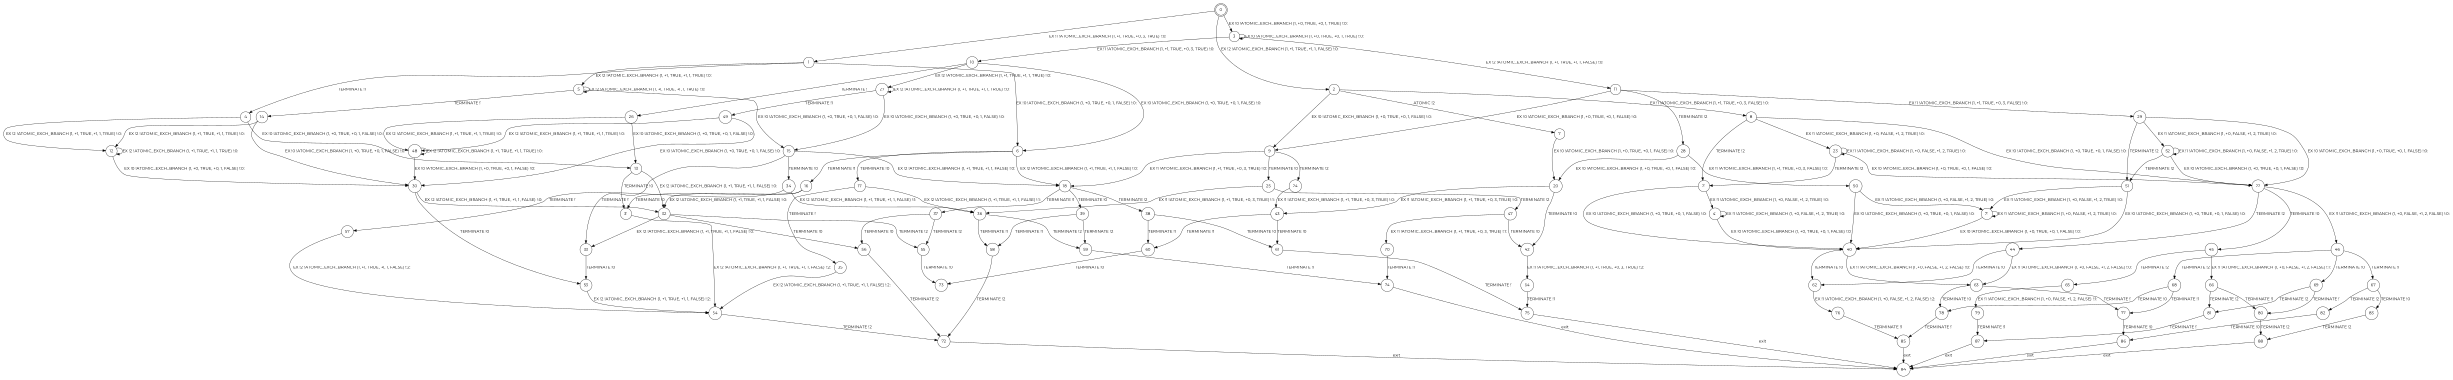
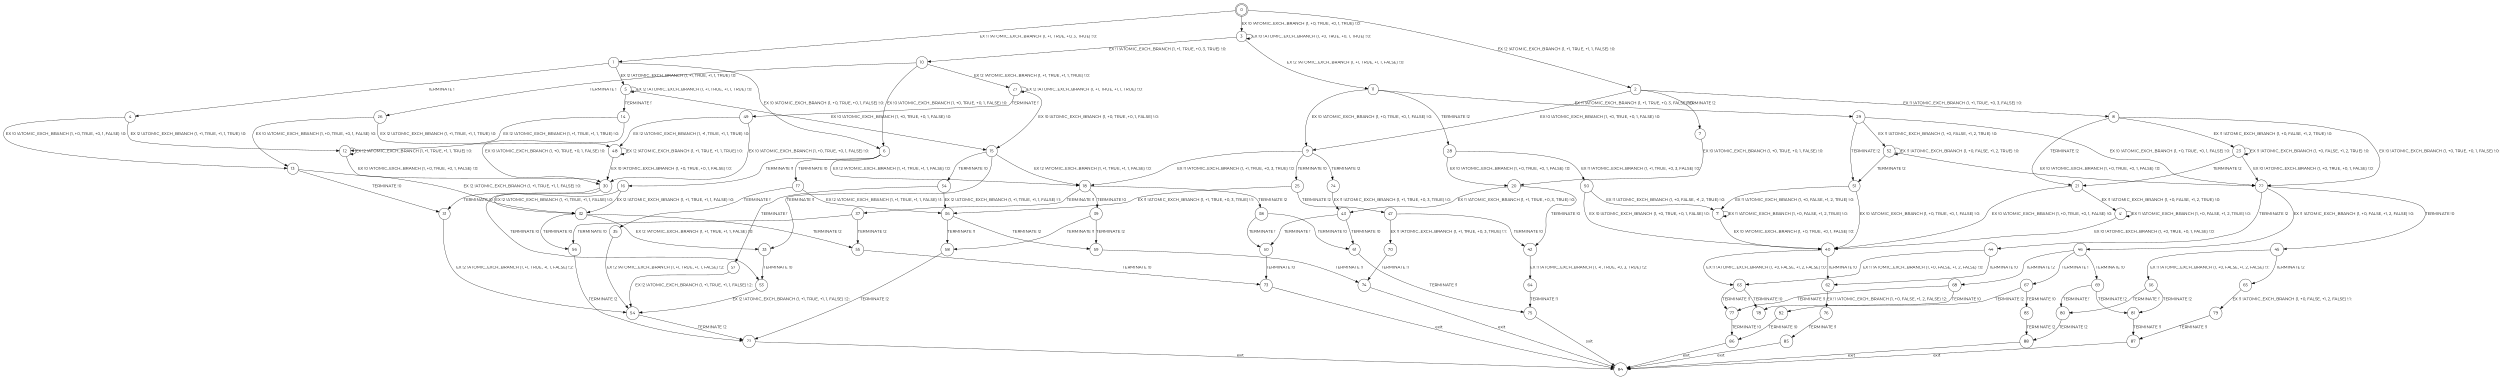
(1424, 103) -> (1701, 103)
(1924, 326) -> none
none -> (1441, 331)
